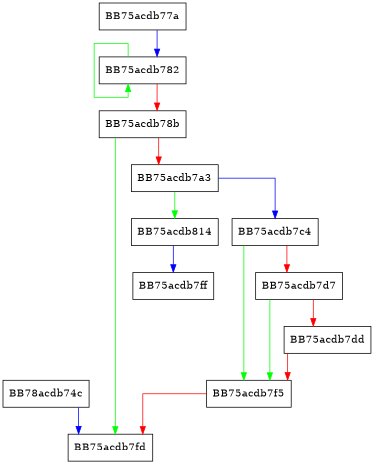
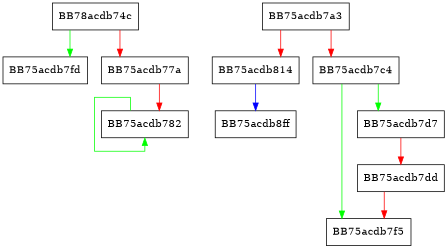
none -> (120, 40)
(157, 40) -> (159, 93)
(143, 124) -> none
(263, 178) -> (331, 40)
(175, 201) -> (281, 40)
(287, 255) -> (378, 93)
(173, 286) -> (256, 124)
(270, 336) -> none
(158, 394) -> none
(79, 417) -> (70, 40)
